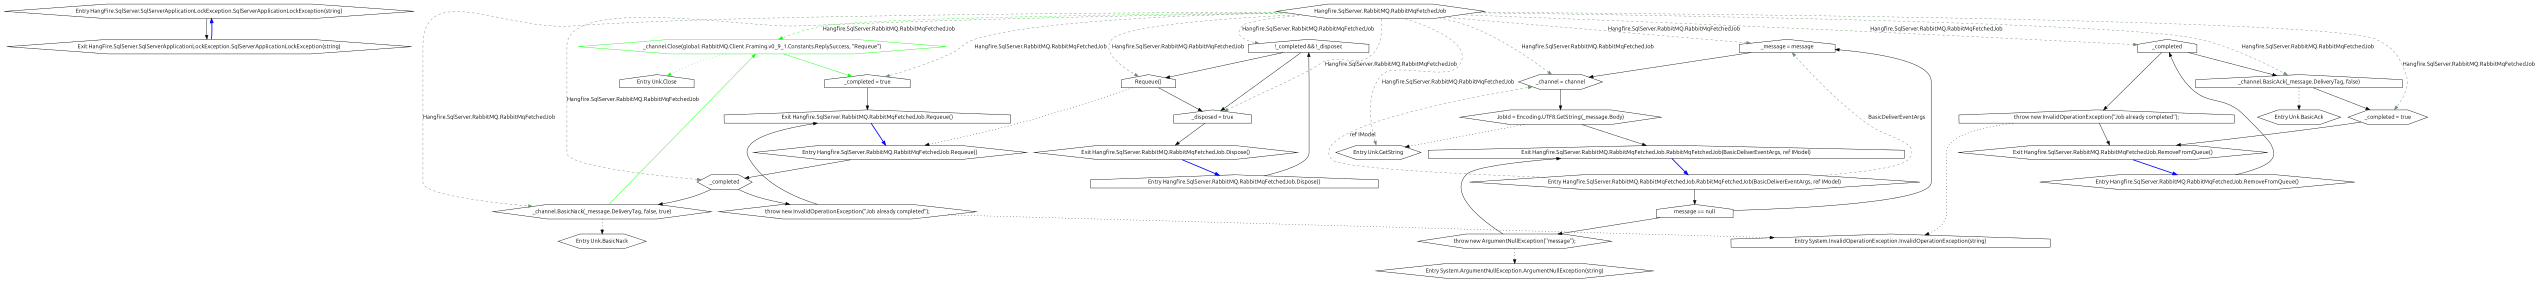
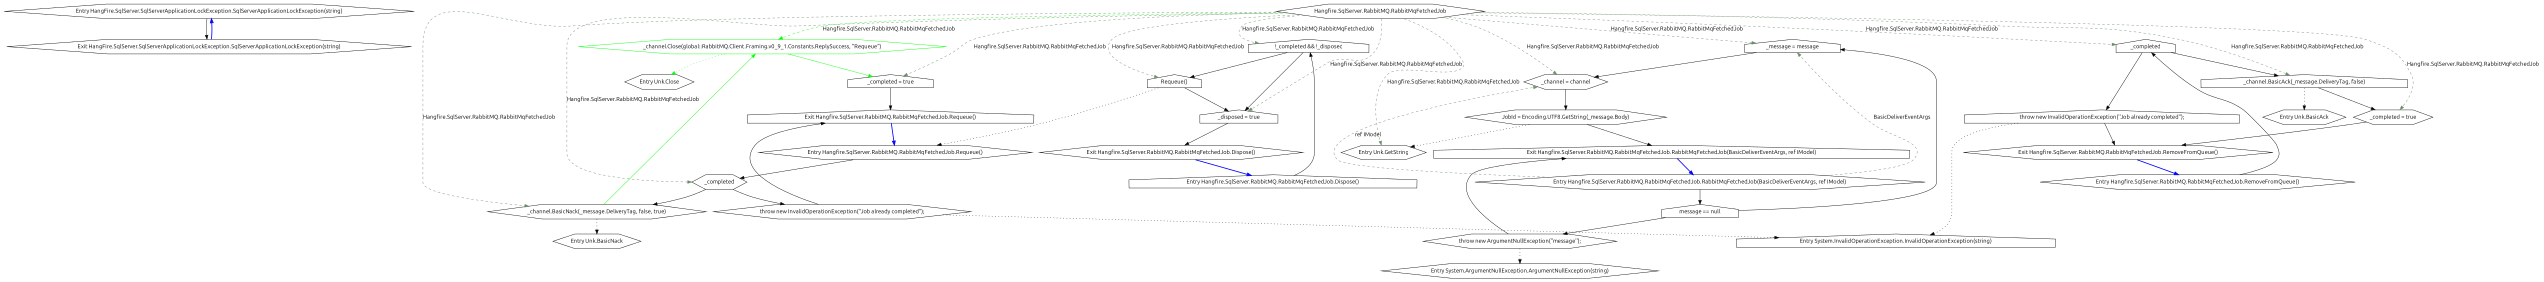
(657, 82) -> (659, 82)
